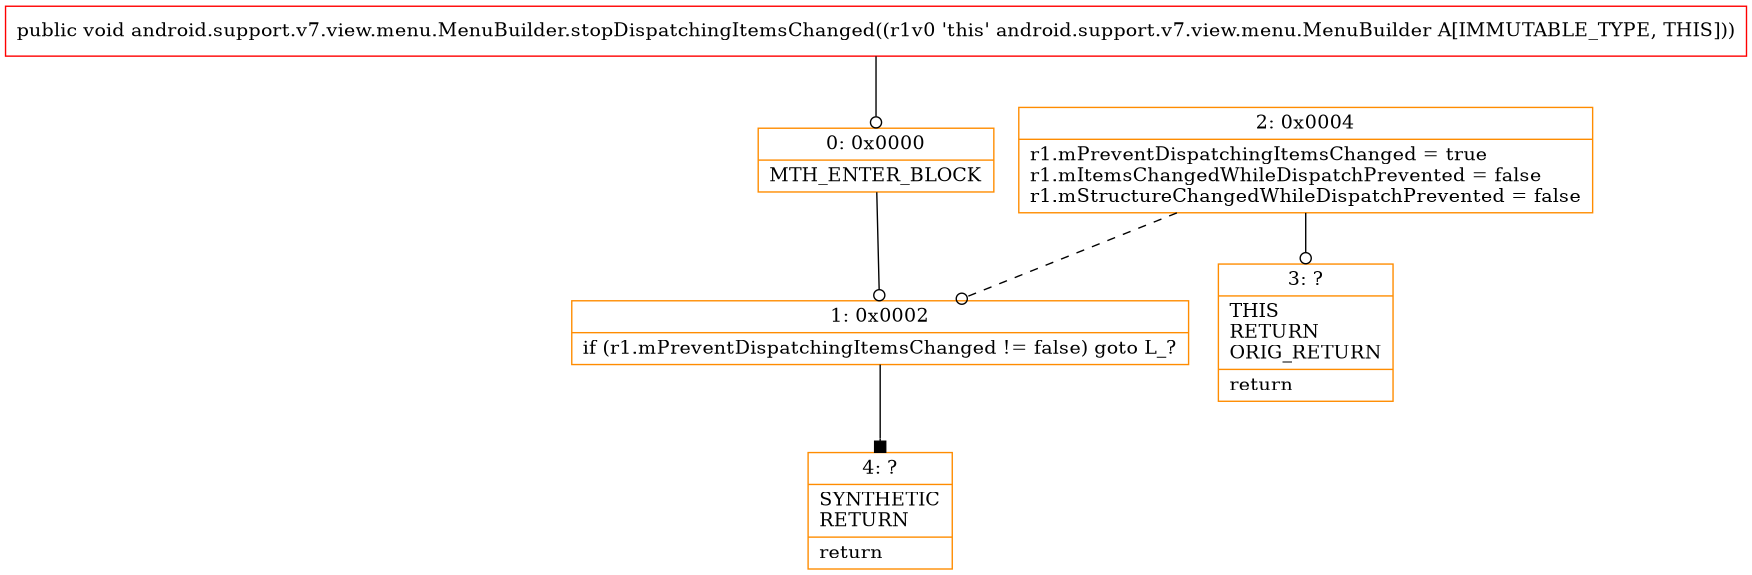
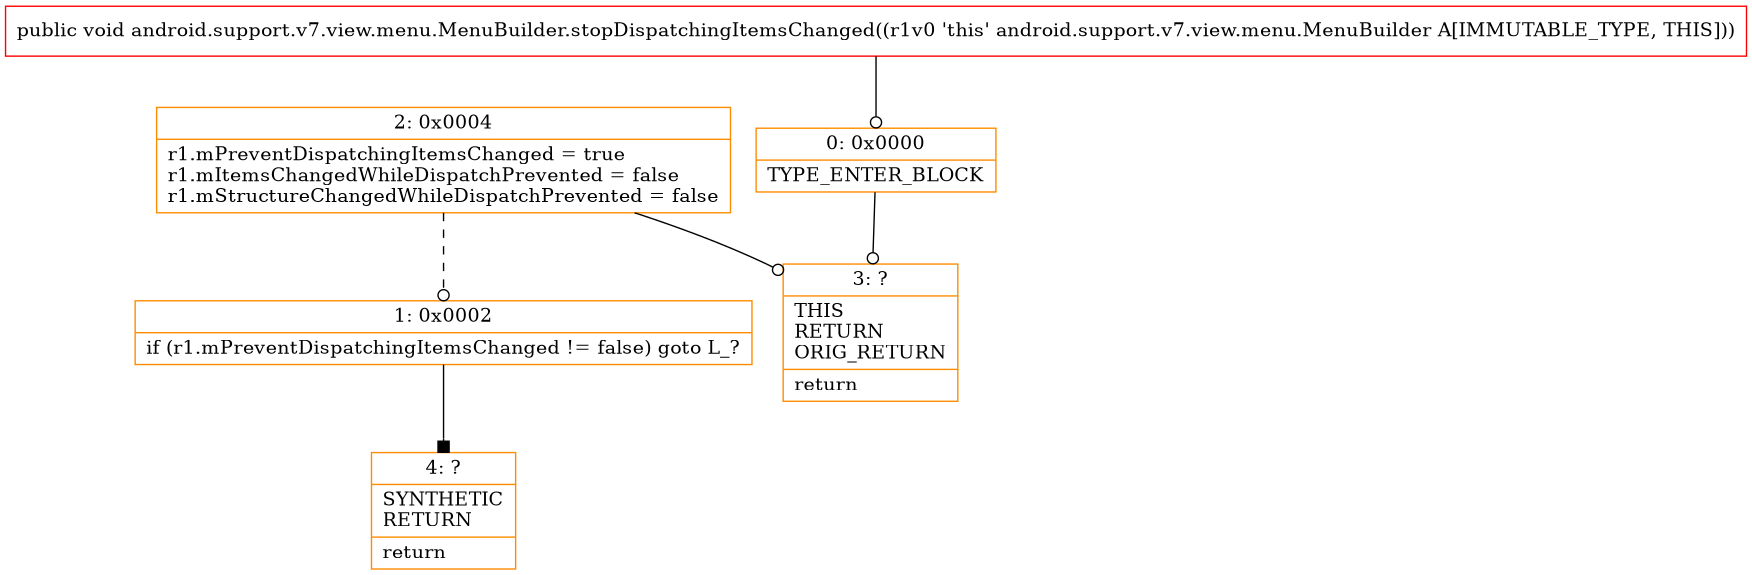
(876, 175) -> (876, 175)
(878, 241) -> (874, 222)
